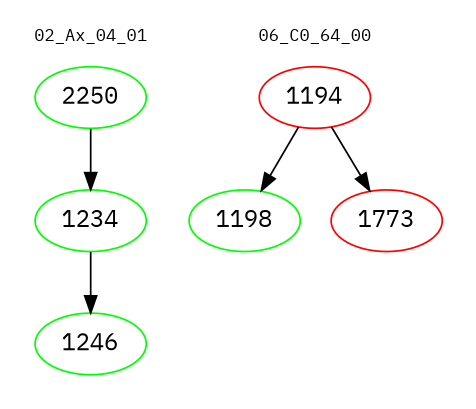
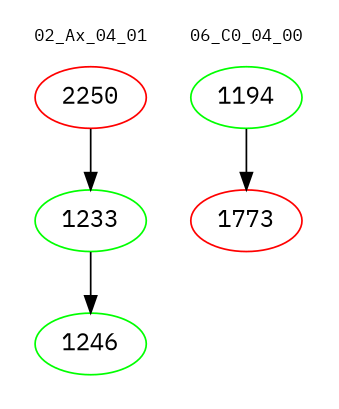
(316, 37) -> (247, 37)
(91, 98) -> (91, 98)
(315, 98) -> (246, 98)
(91, 221) -> (91, 221)
(245, 221) -> none
